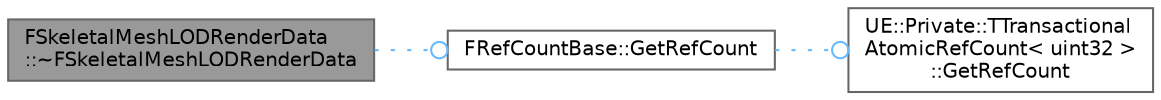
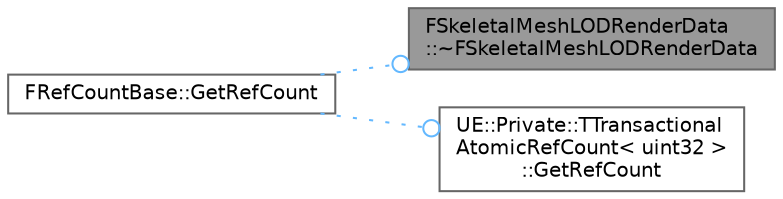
(403, 50) -> (356, 70)
